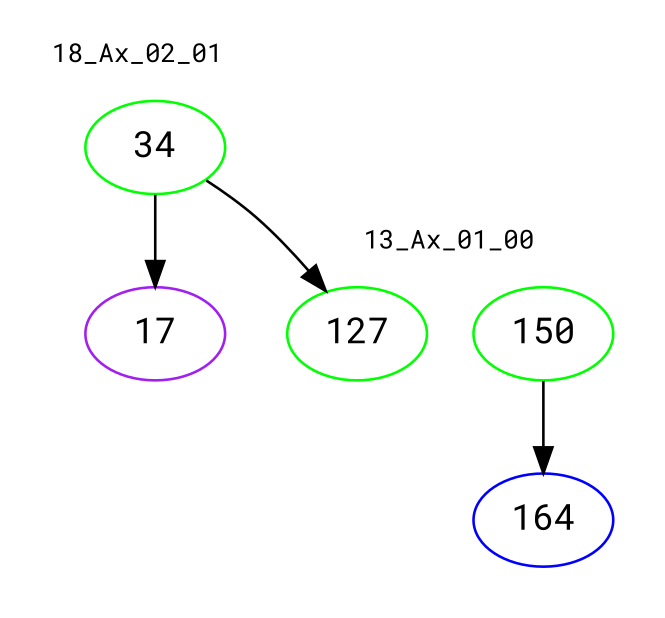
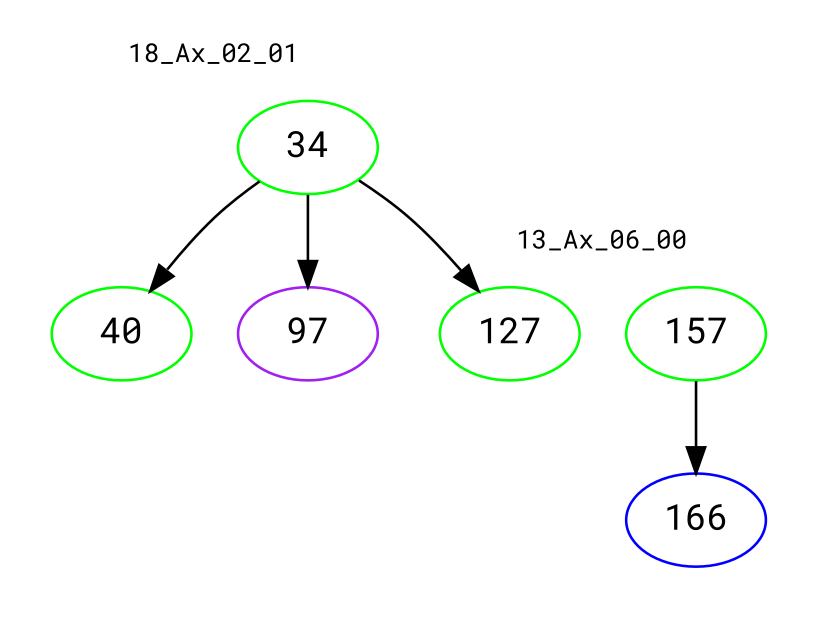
(450, 242) -> (603, 242)
none -> (122, 334)
(155, 334) -> (308, 334)
(543, 334) -> (696, 334)
(543, 520) -> (696, 520)
